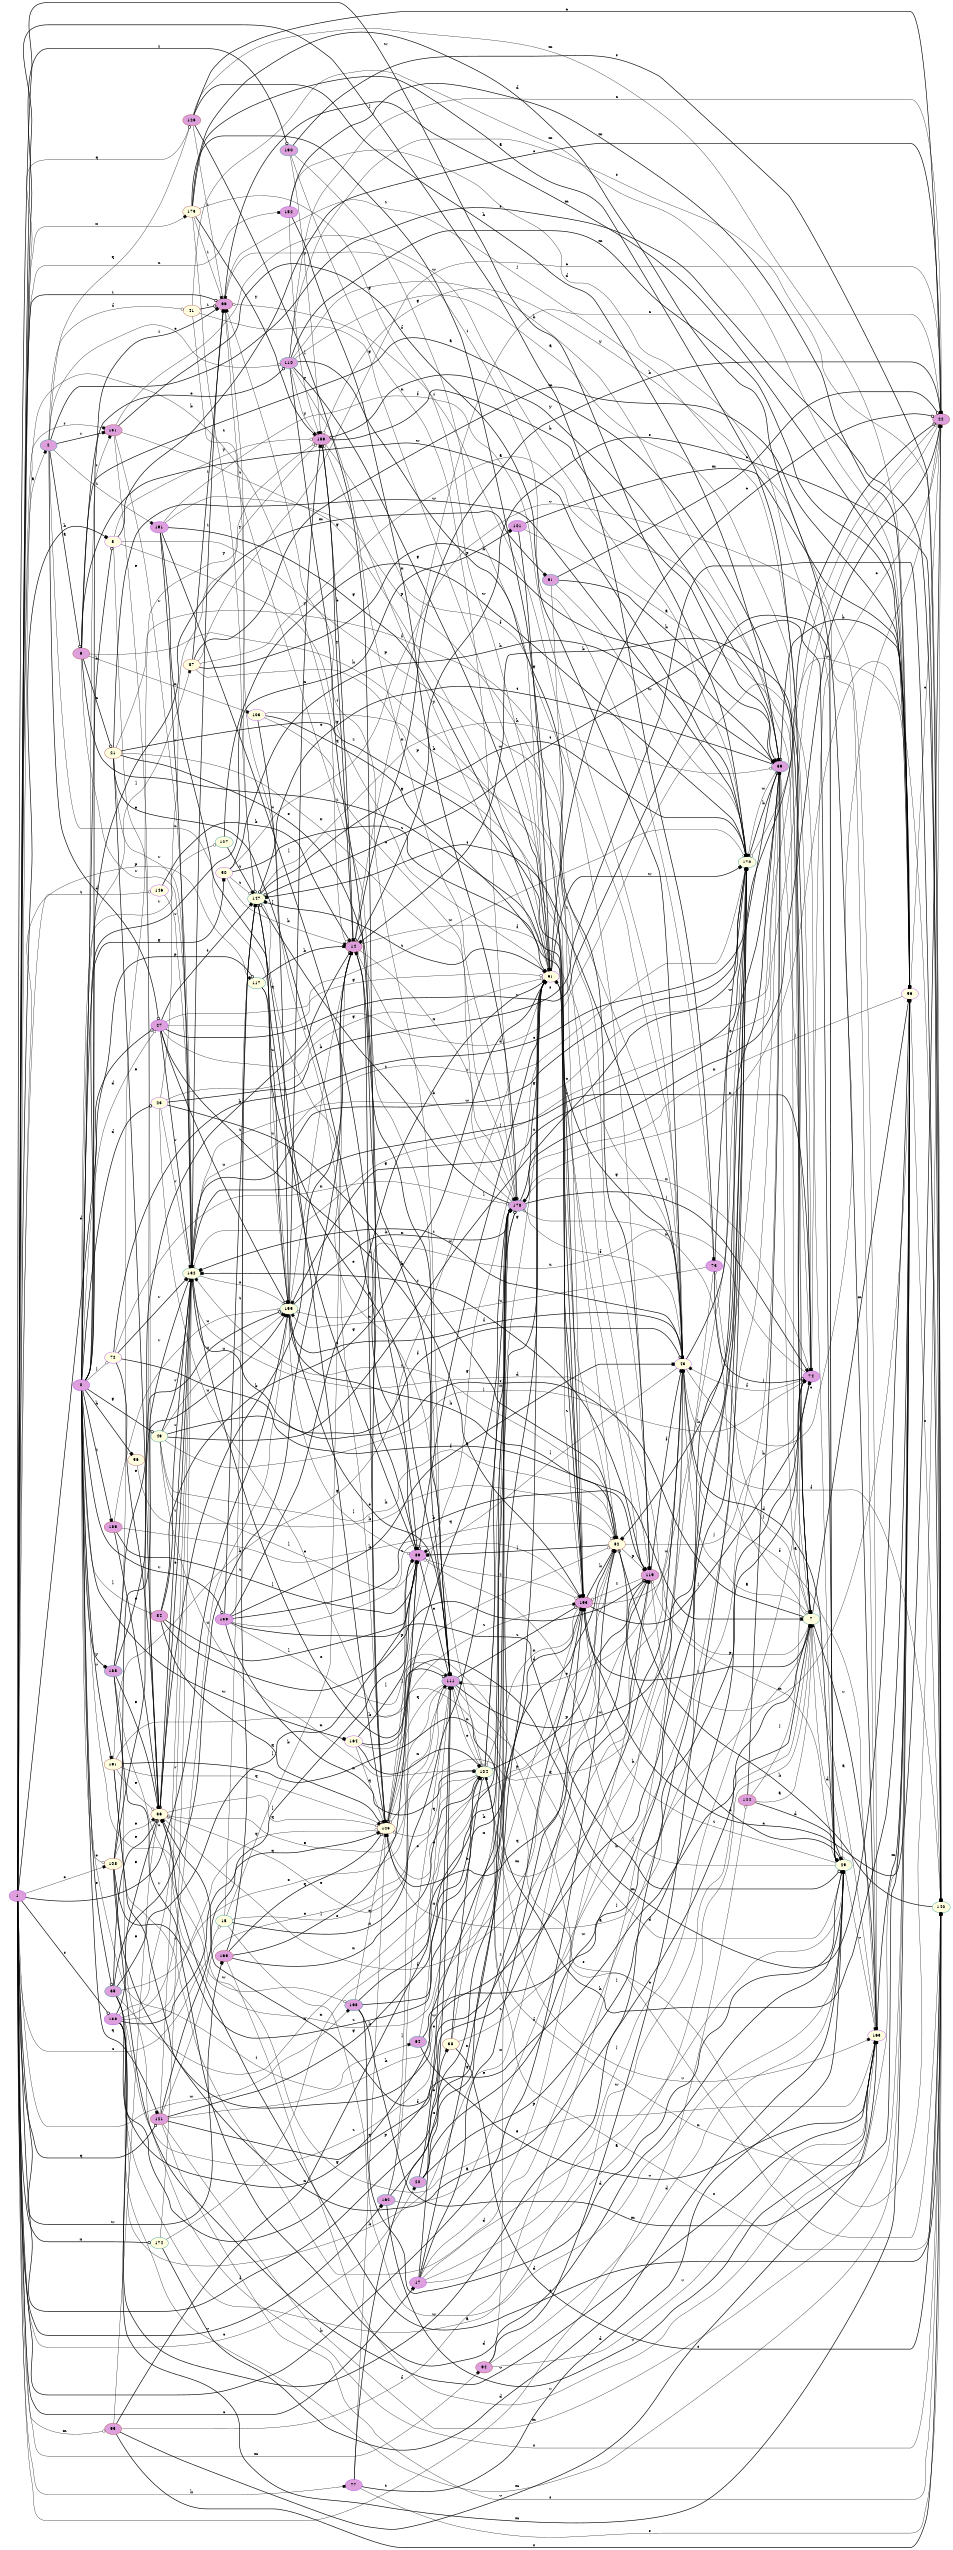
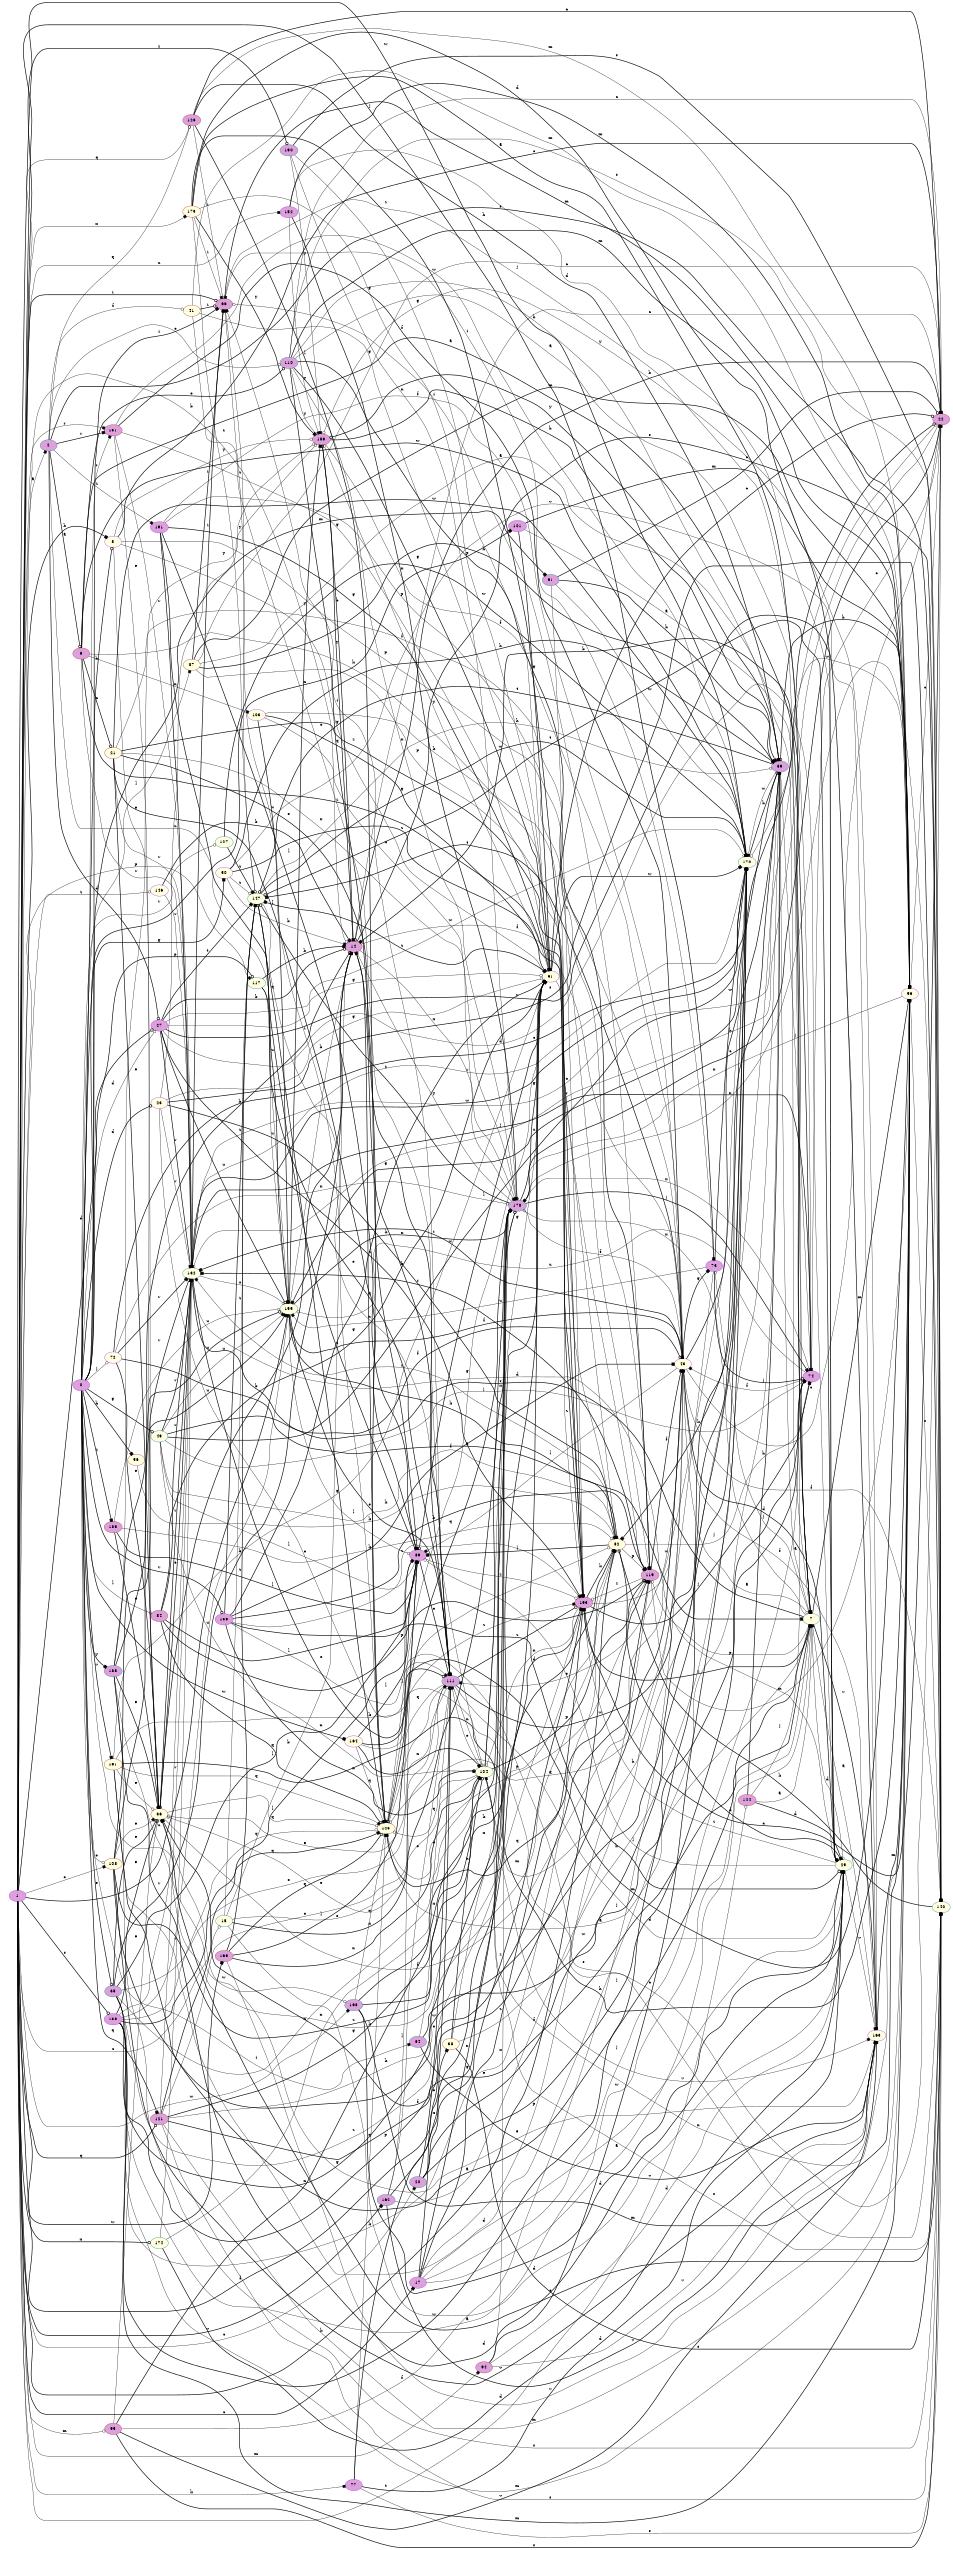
none -> (259, 999)
(434, 1093) -> (434, 1093)
(617, 1186) -> (688, 1313)
